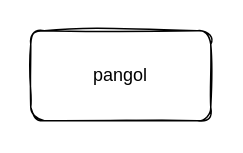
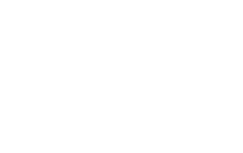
(121, 76) -> none
